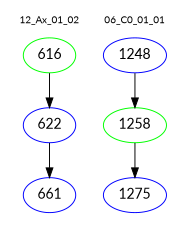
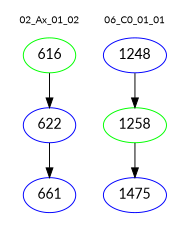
(50, 21) -> (50, 21)
(135, 195) -> (135, 195)
